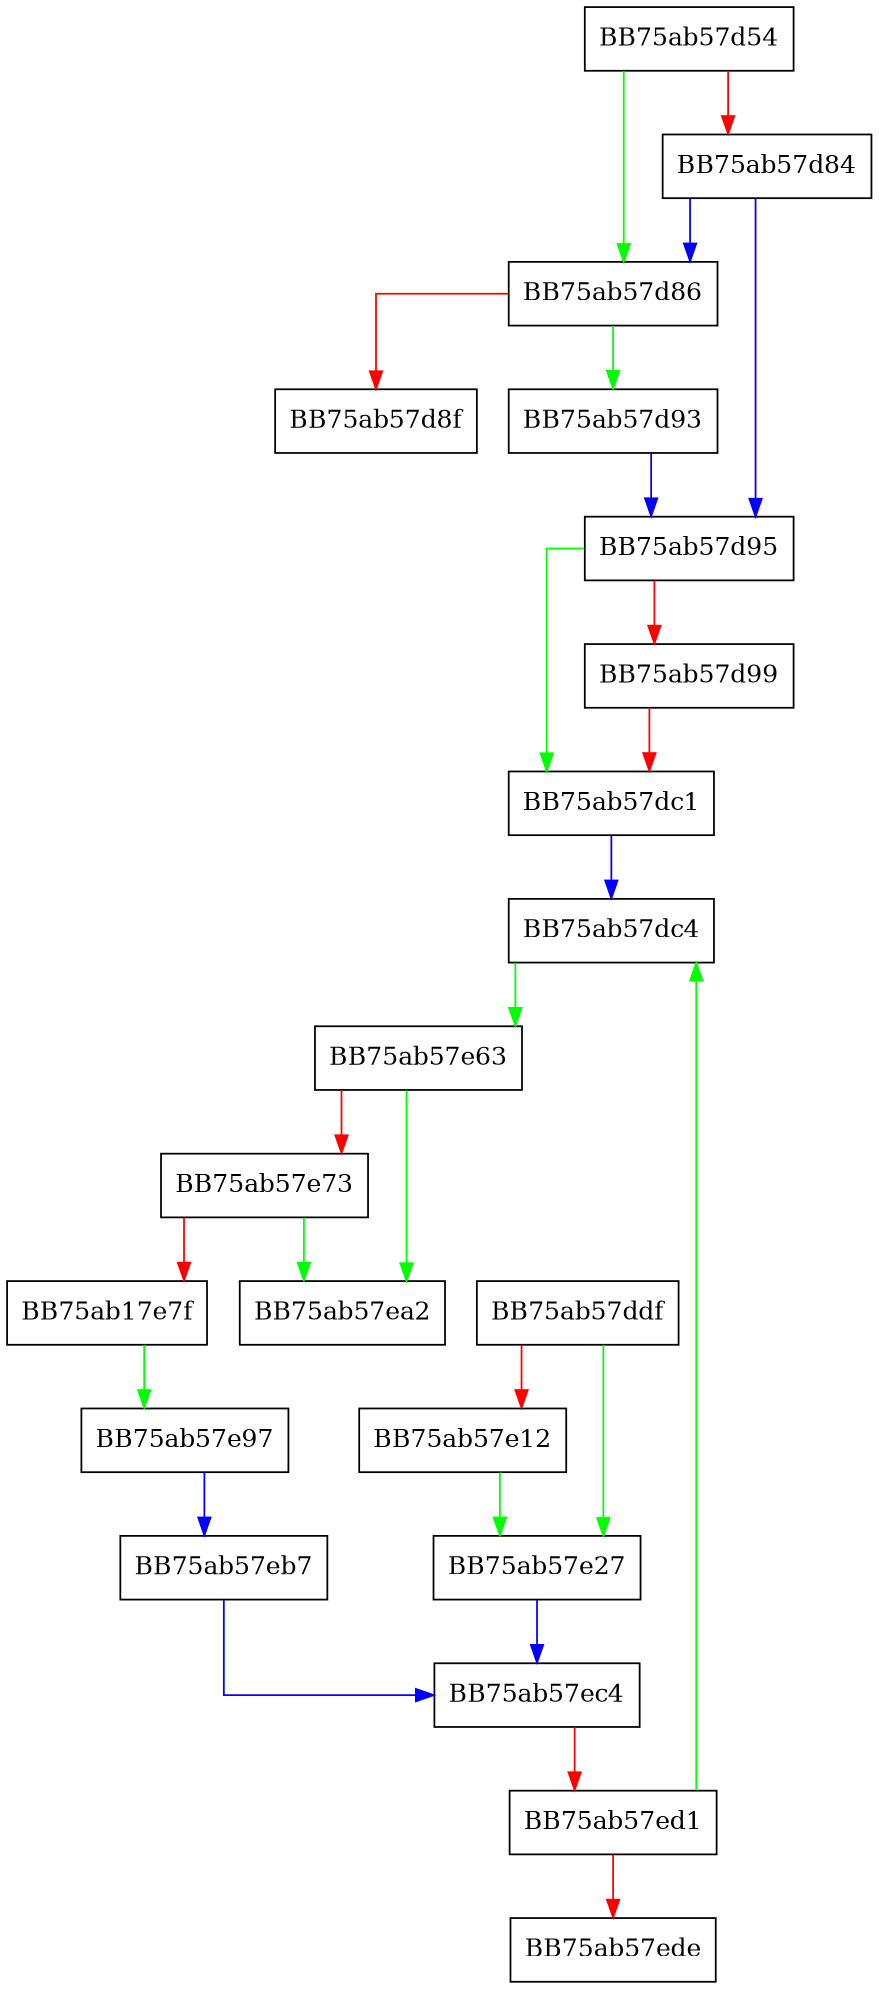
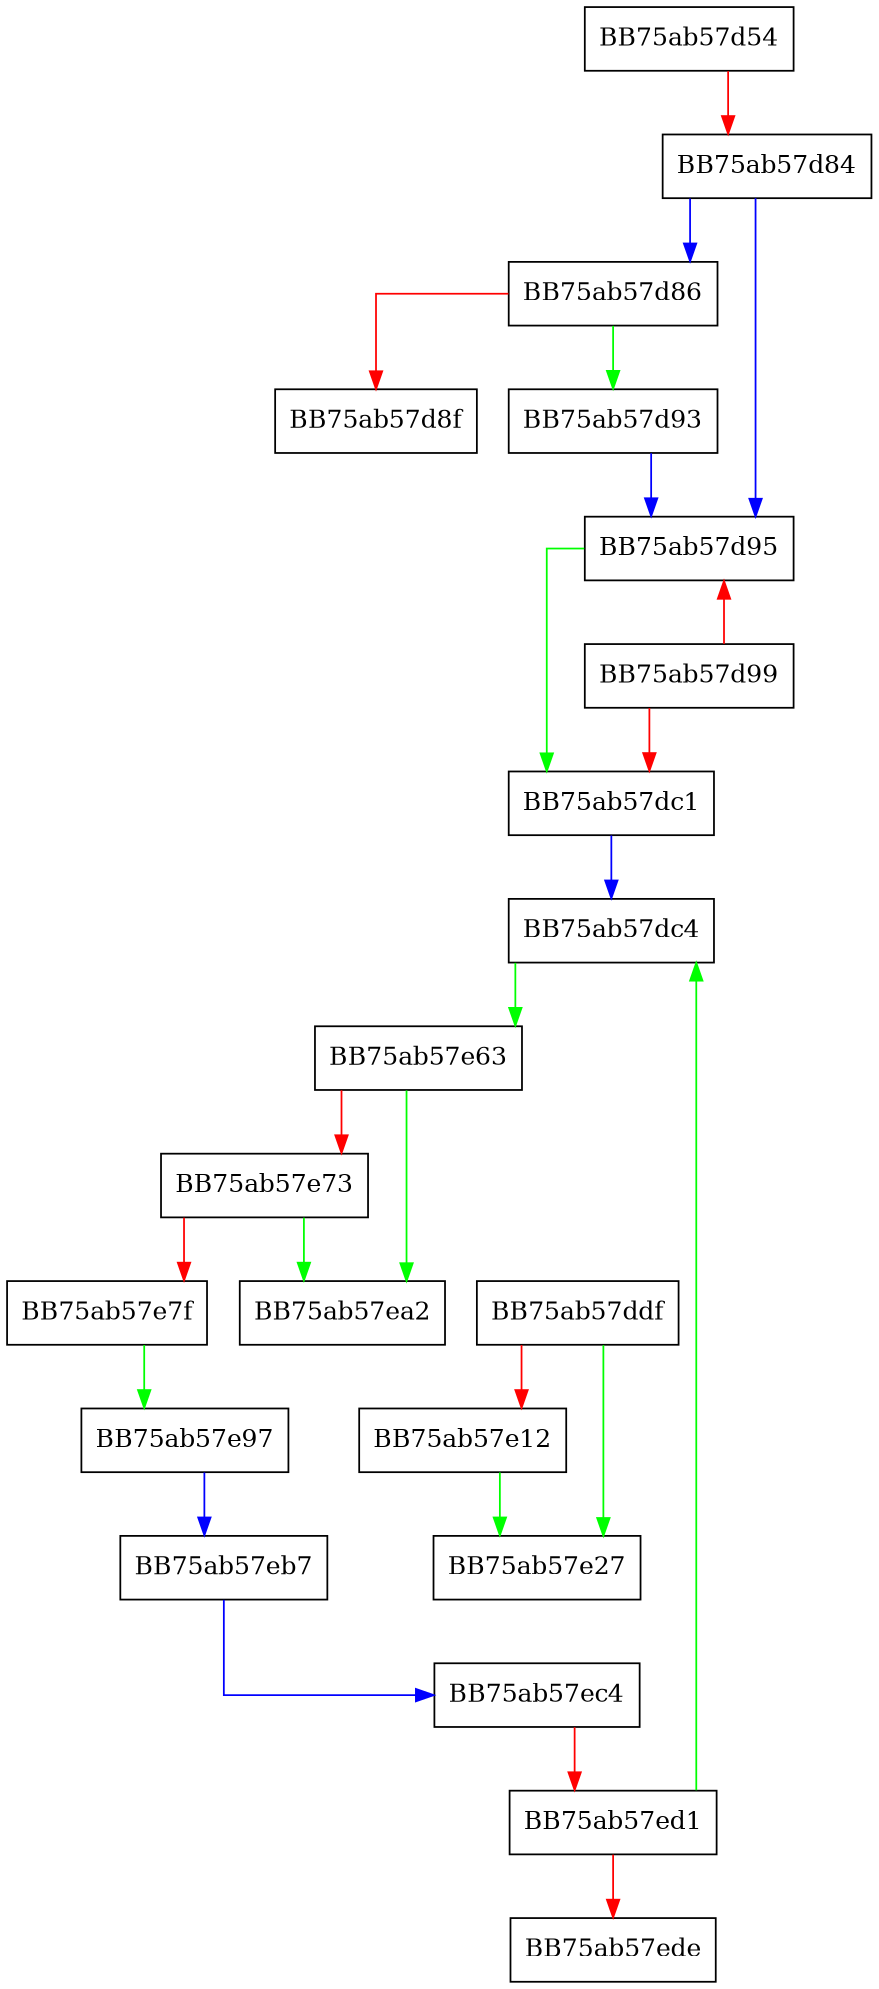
(624, 158) -> none
(654, 603) -> (724, 621)
(107, 1313) -> (107, 1313)
(537, 1622) -> none
